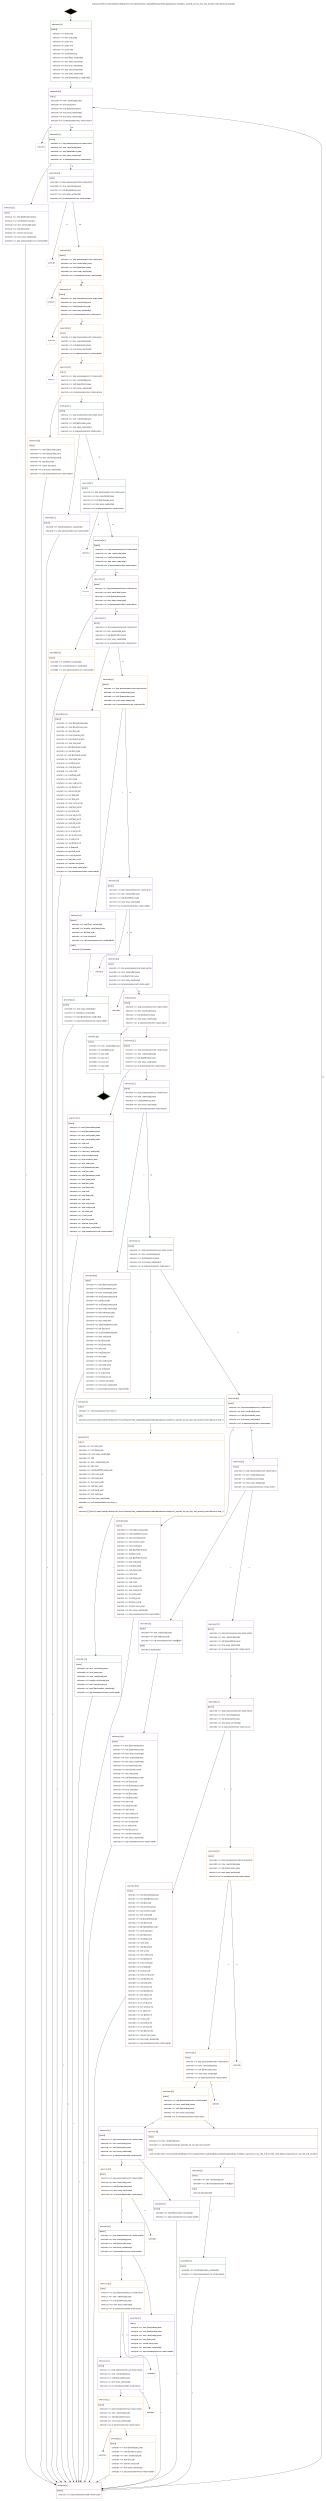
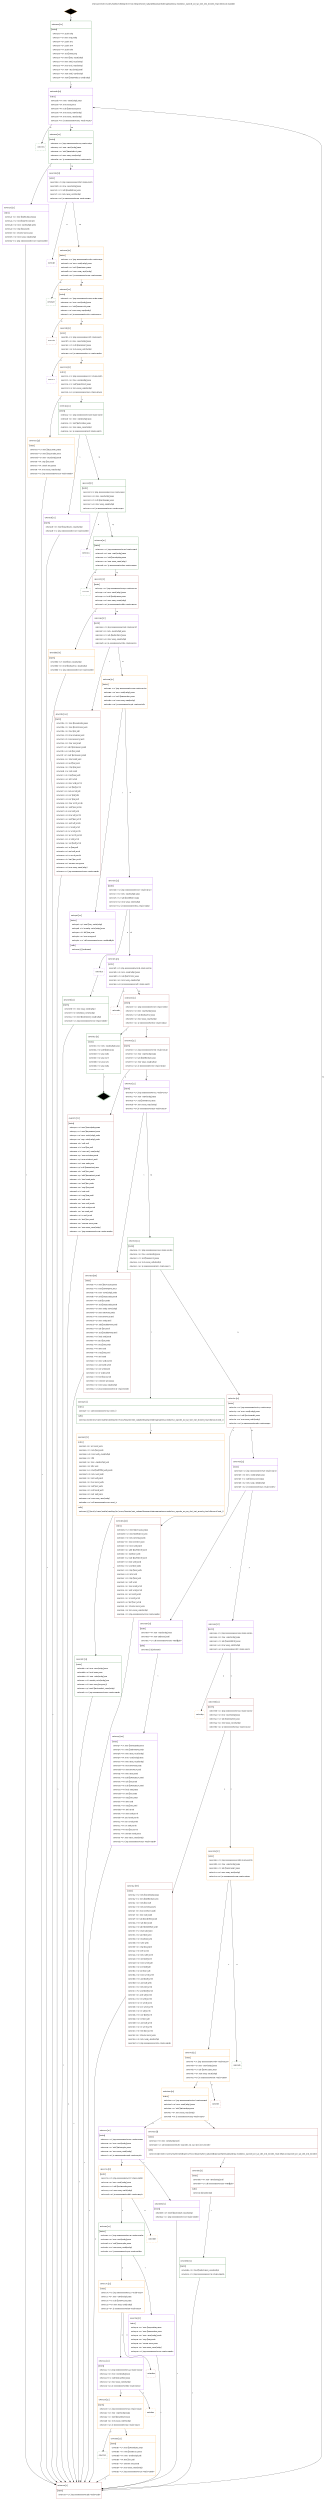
(89, 974) -> (94, 985)
none -> (200, 1714)
